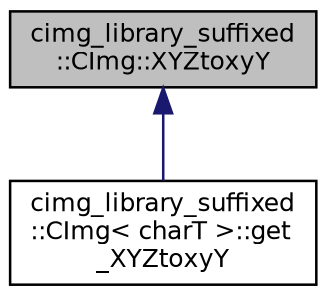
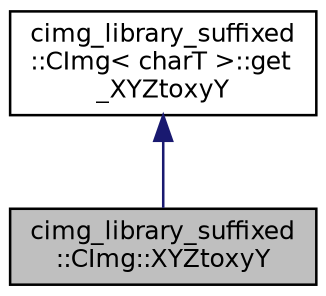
(163, 147) -> (163, 175)
